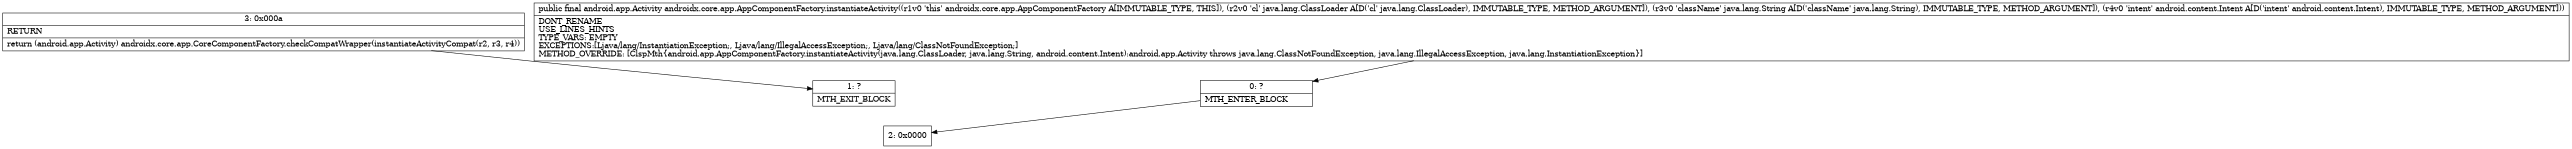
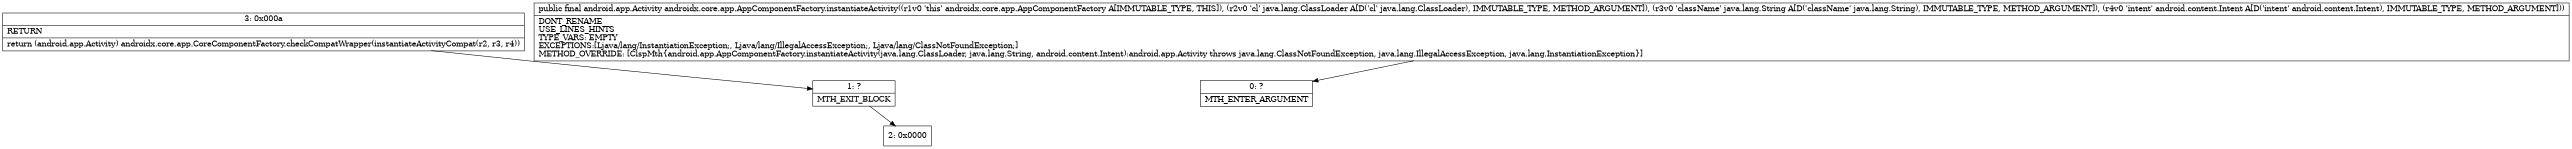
(1246, 100) -> (1256, 100)
(1069, 116) -> (880, 114)
